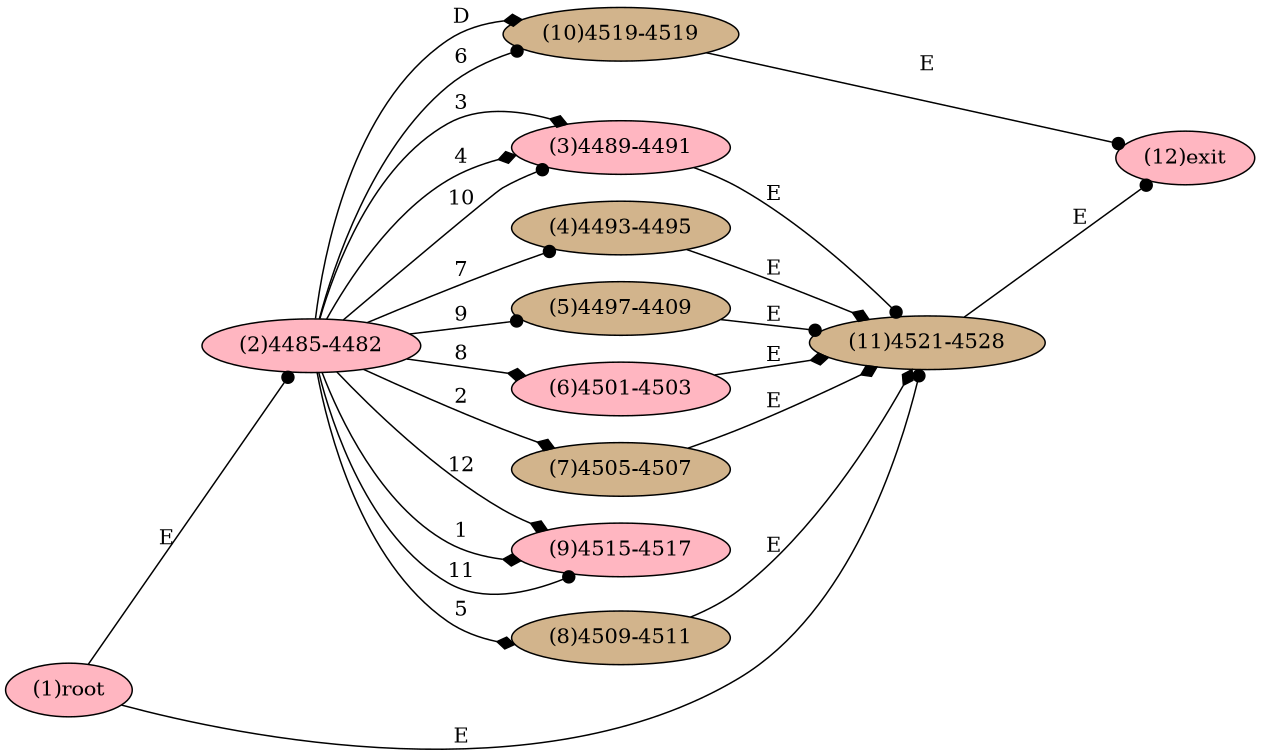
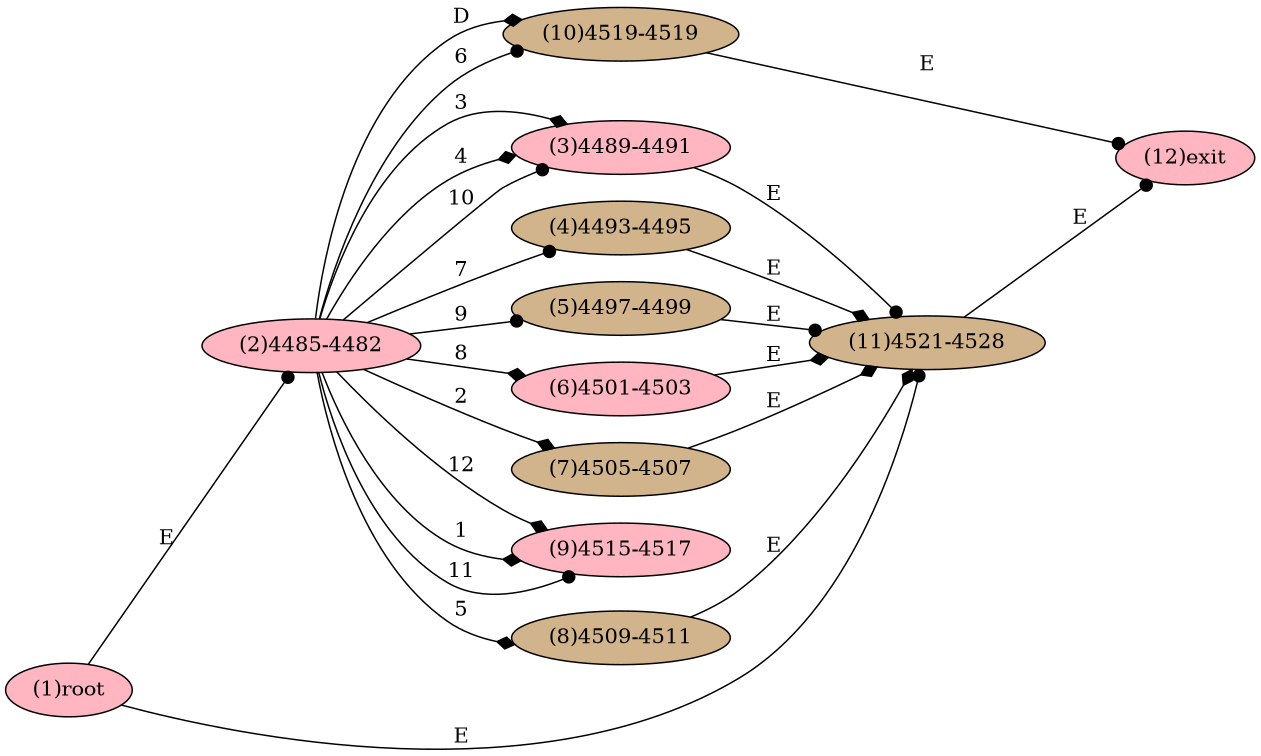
(621, 308) -> (621, 308)
